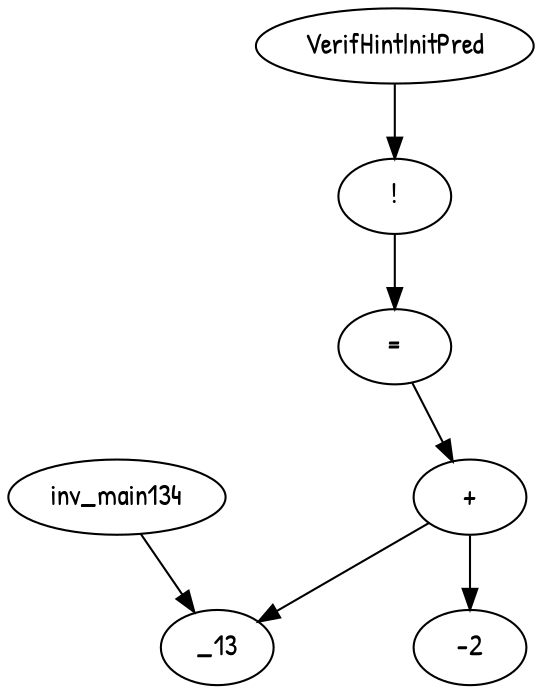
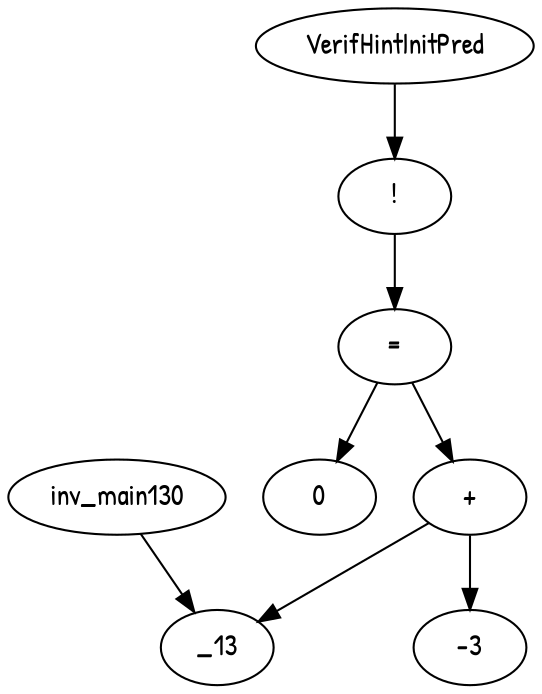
(117, 497) -> (117, 497)
none -> (320, 497)
(470, 648) -> (470, 648)
